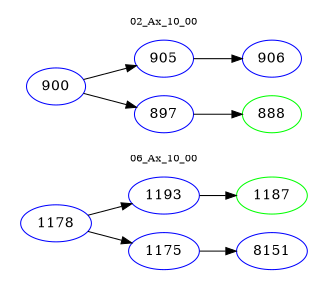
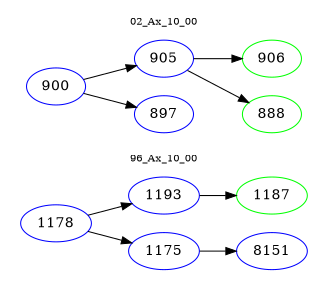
(272, 59) -> (272, 59)
(213, 114) -> (213, 84)
(164, 159) -> (164, 159)
